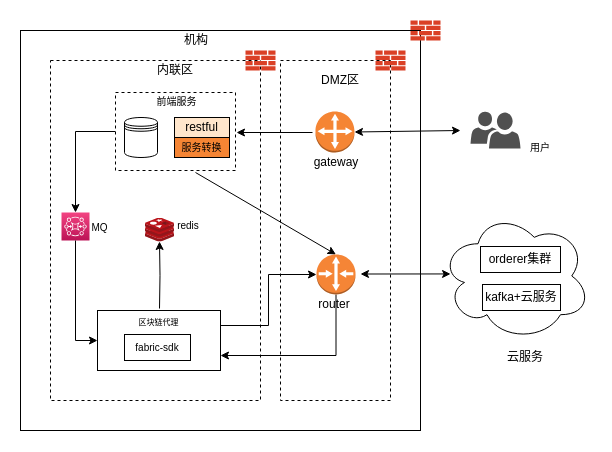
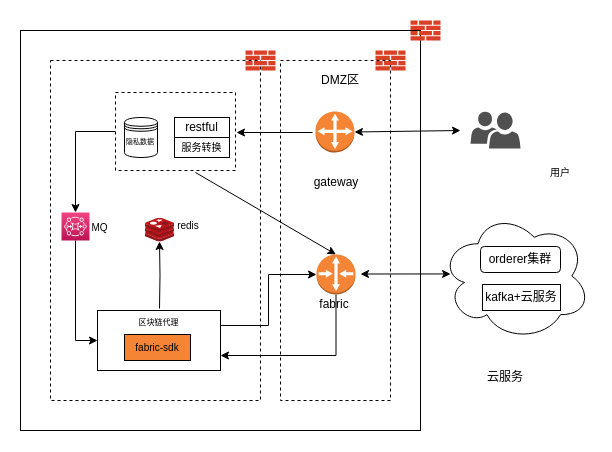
(197, 41) -> none
(176, 71) -> none
(177, 102) -> none
(202, 128) -> (202, 128)
none -> (141, 143)
(202, 148) -> (202, 148)
(541, 148) -> (561, 173)
(337, 163) -> (337, 183)
(521, 260) -> (521, 260)
(335, 305) -> (335, 305)
(158, 348) -> (158, 348)
(526, 358) -> (506, 378)
